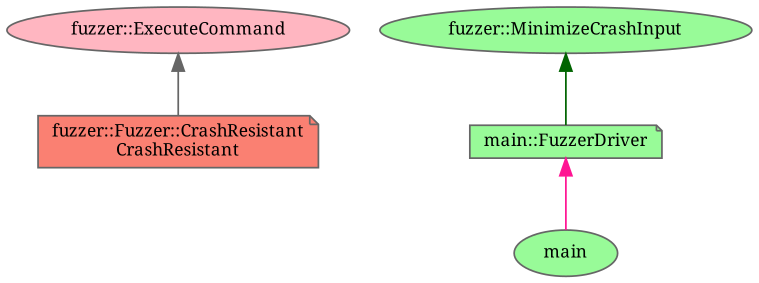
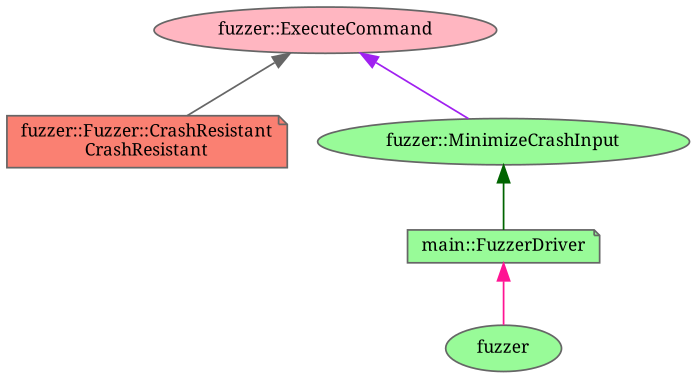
none -> (422, 91)
(566, 253) -> (504, 348)
